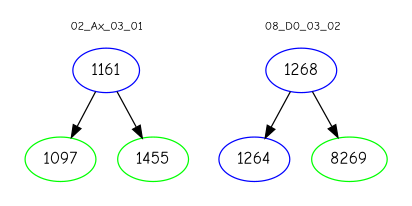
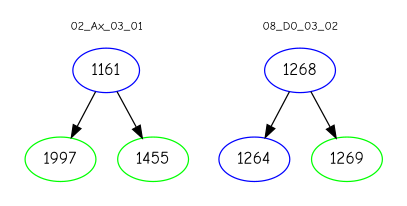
(61, 159) -> (61, 159)
(349, 159) -> (347, 159)
